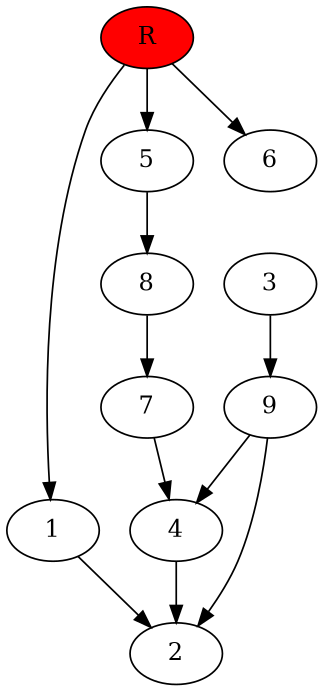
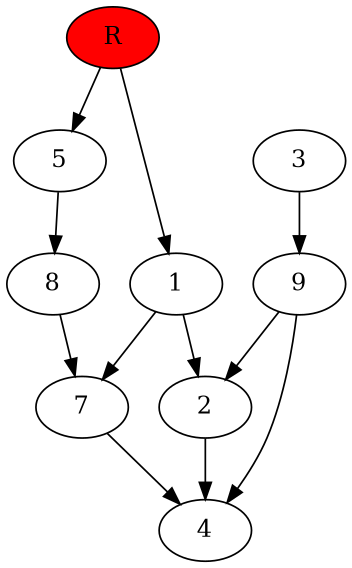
(270, 161) -> none
none -> (135, 339)
(176, 584) -> (205, 460)
